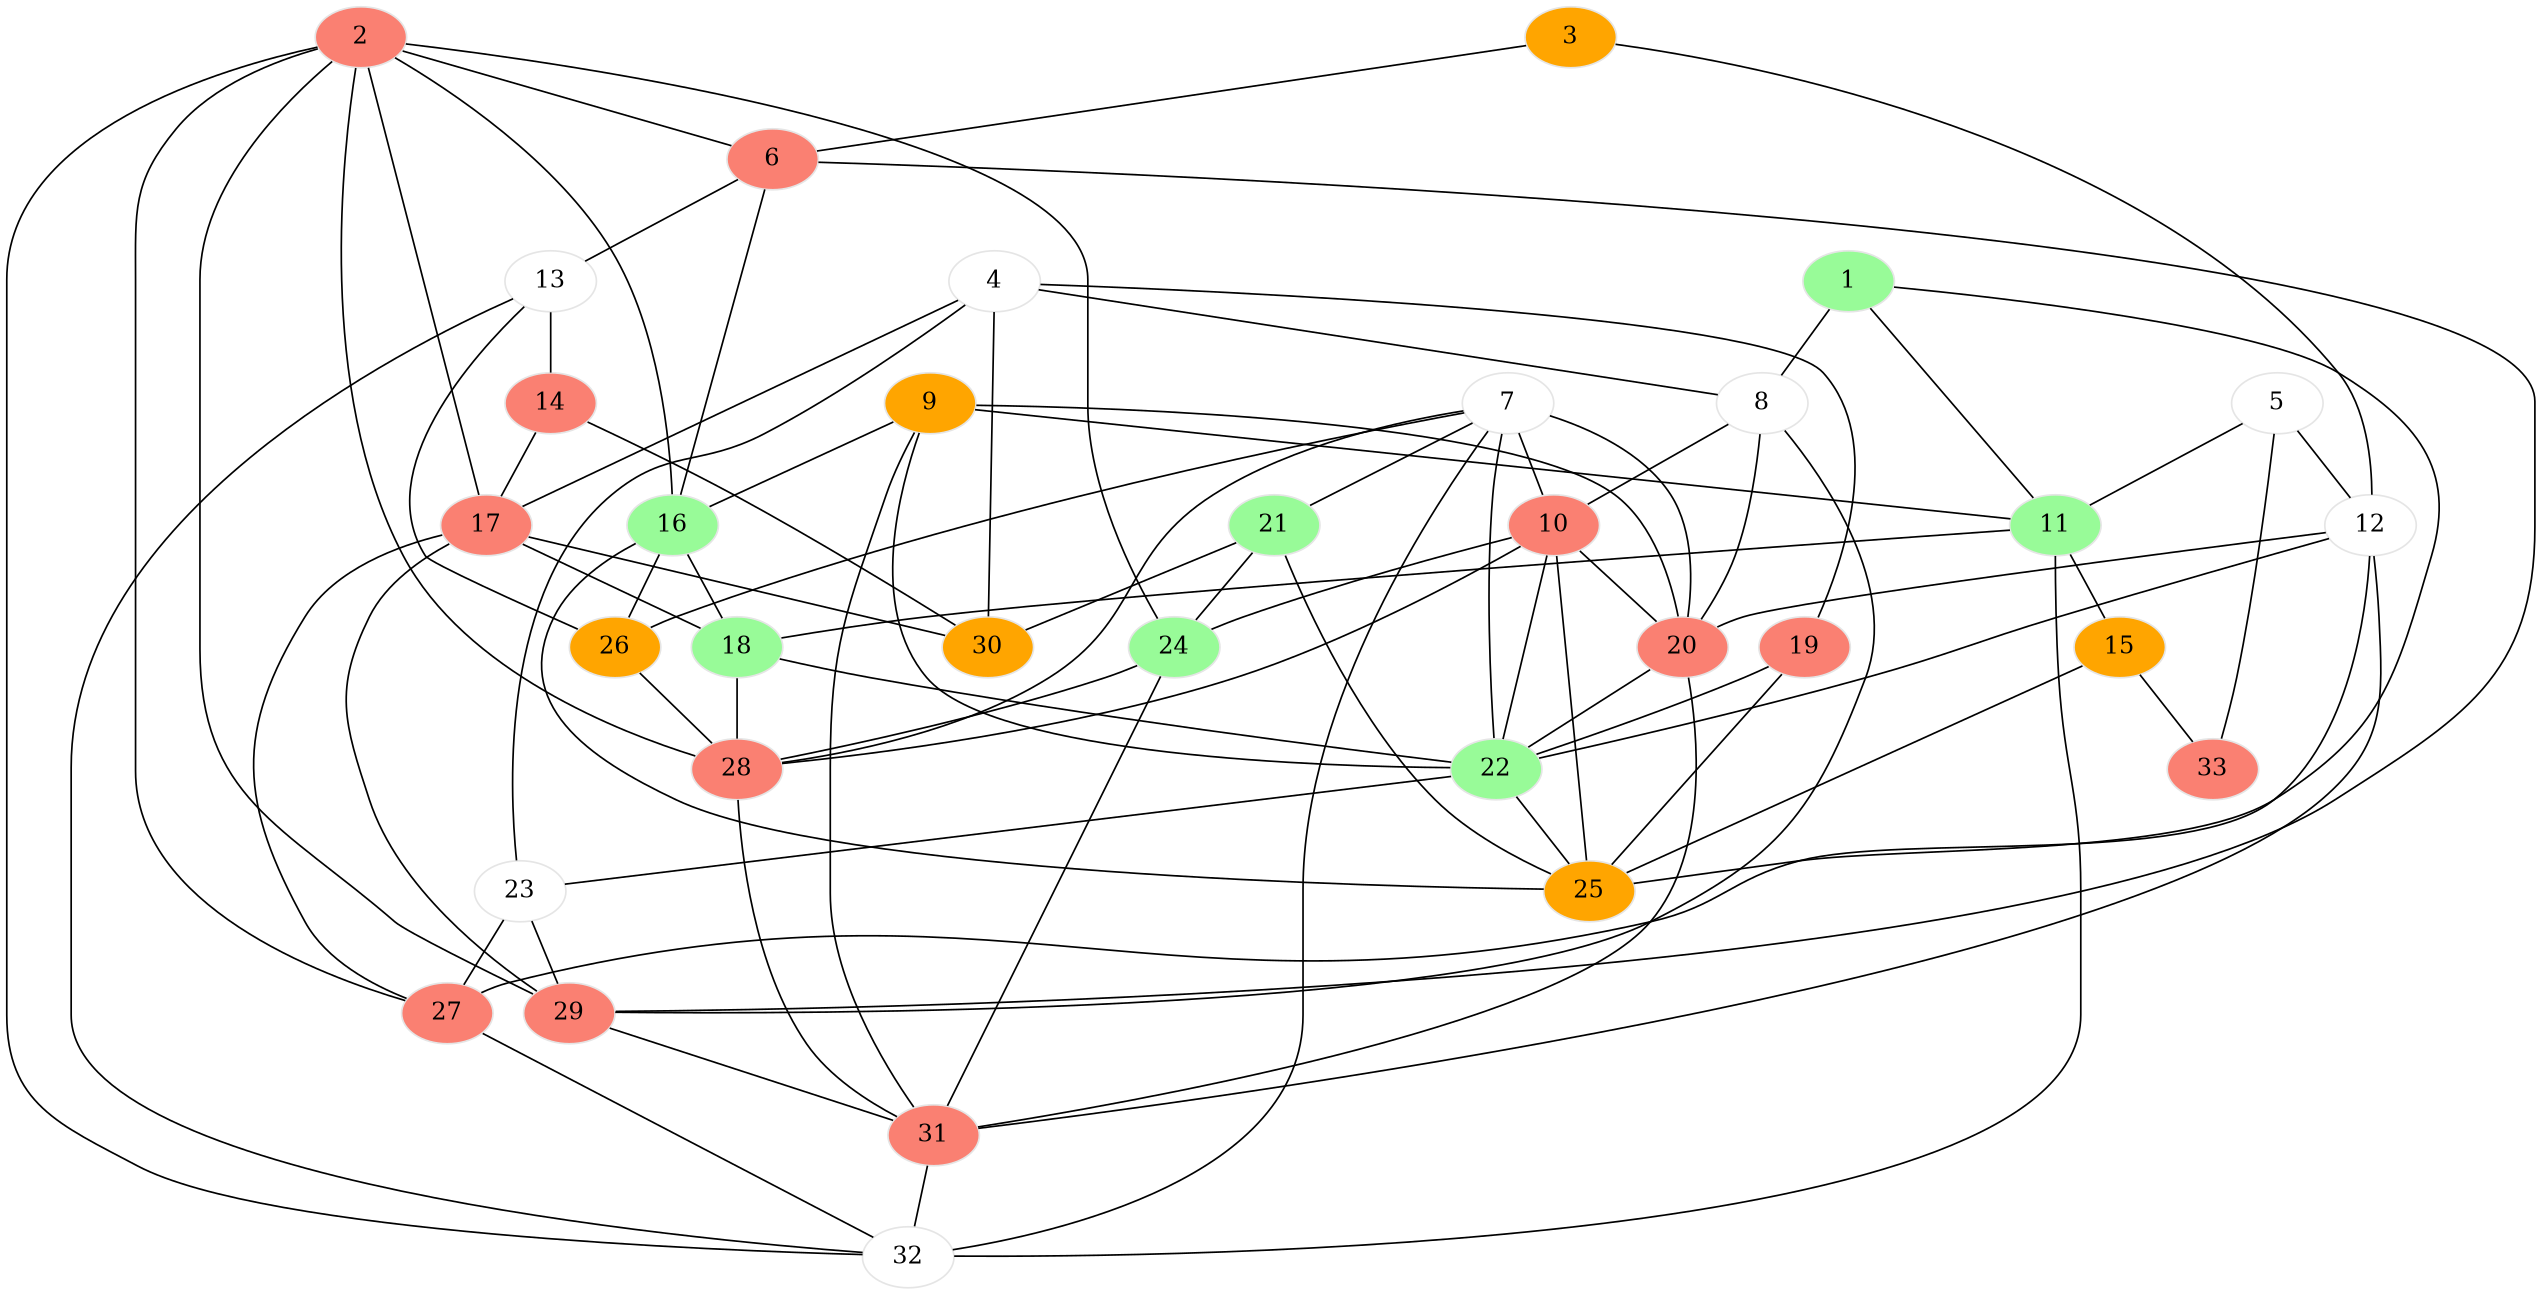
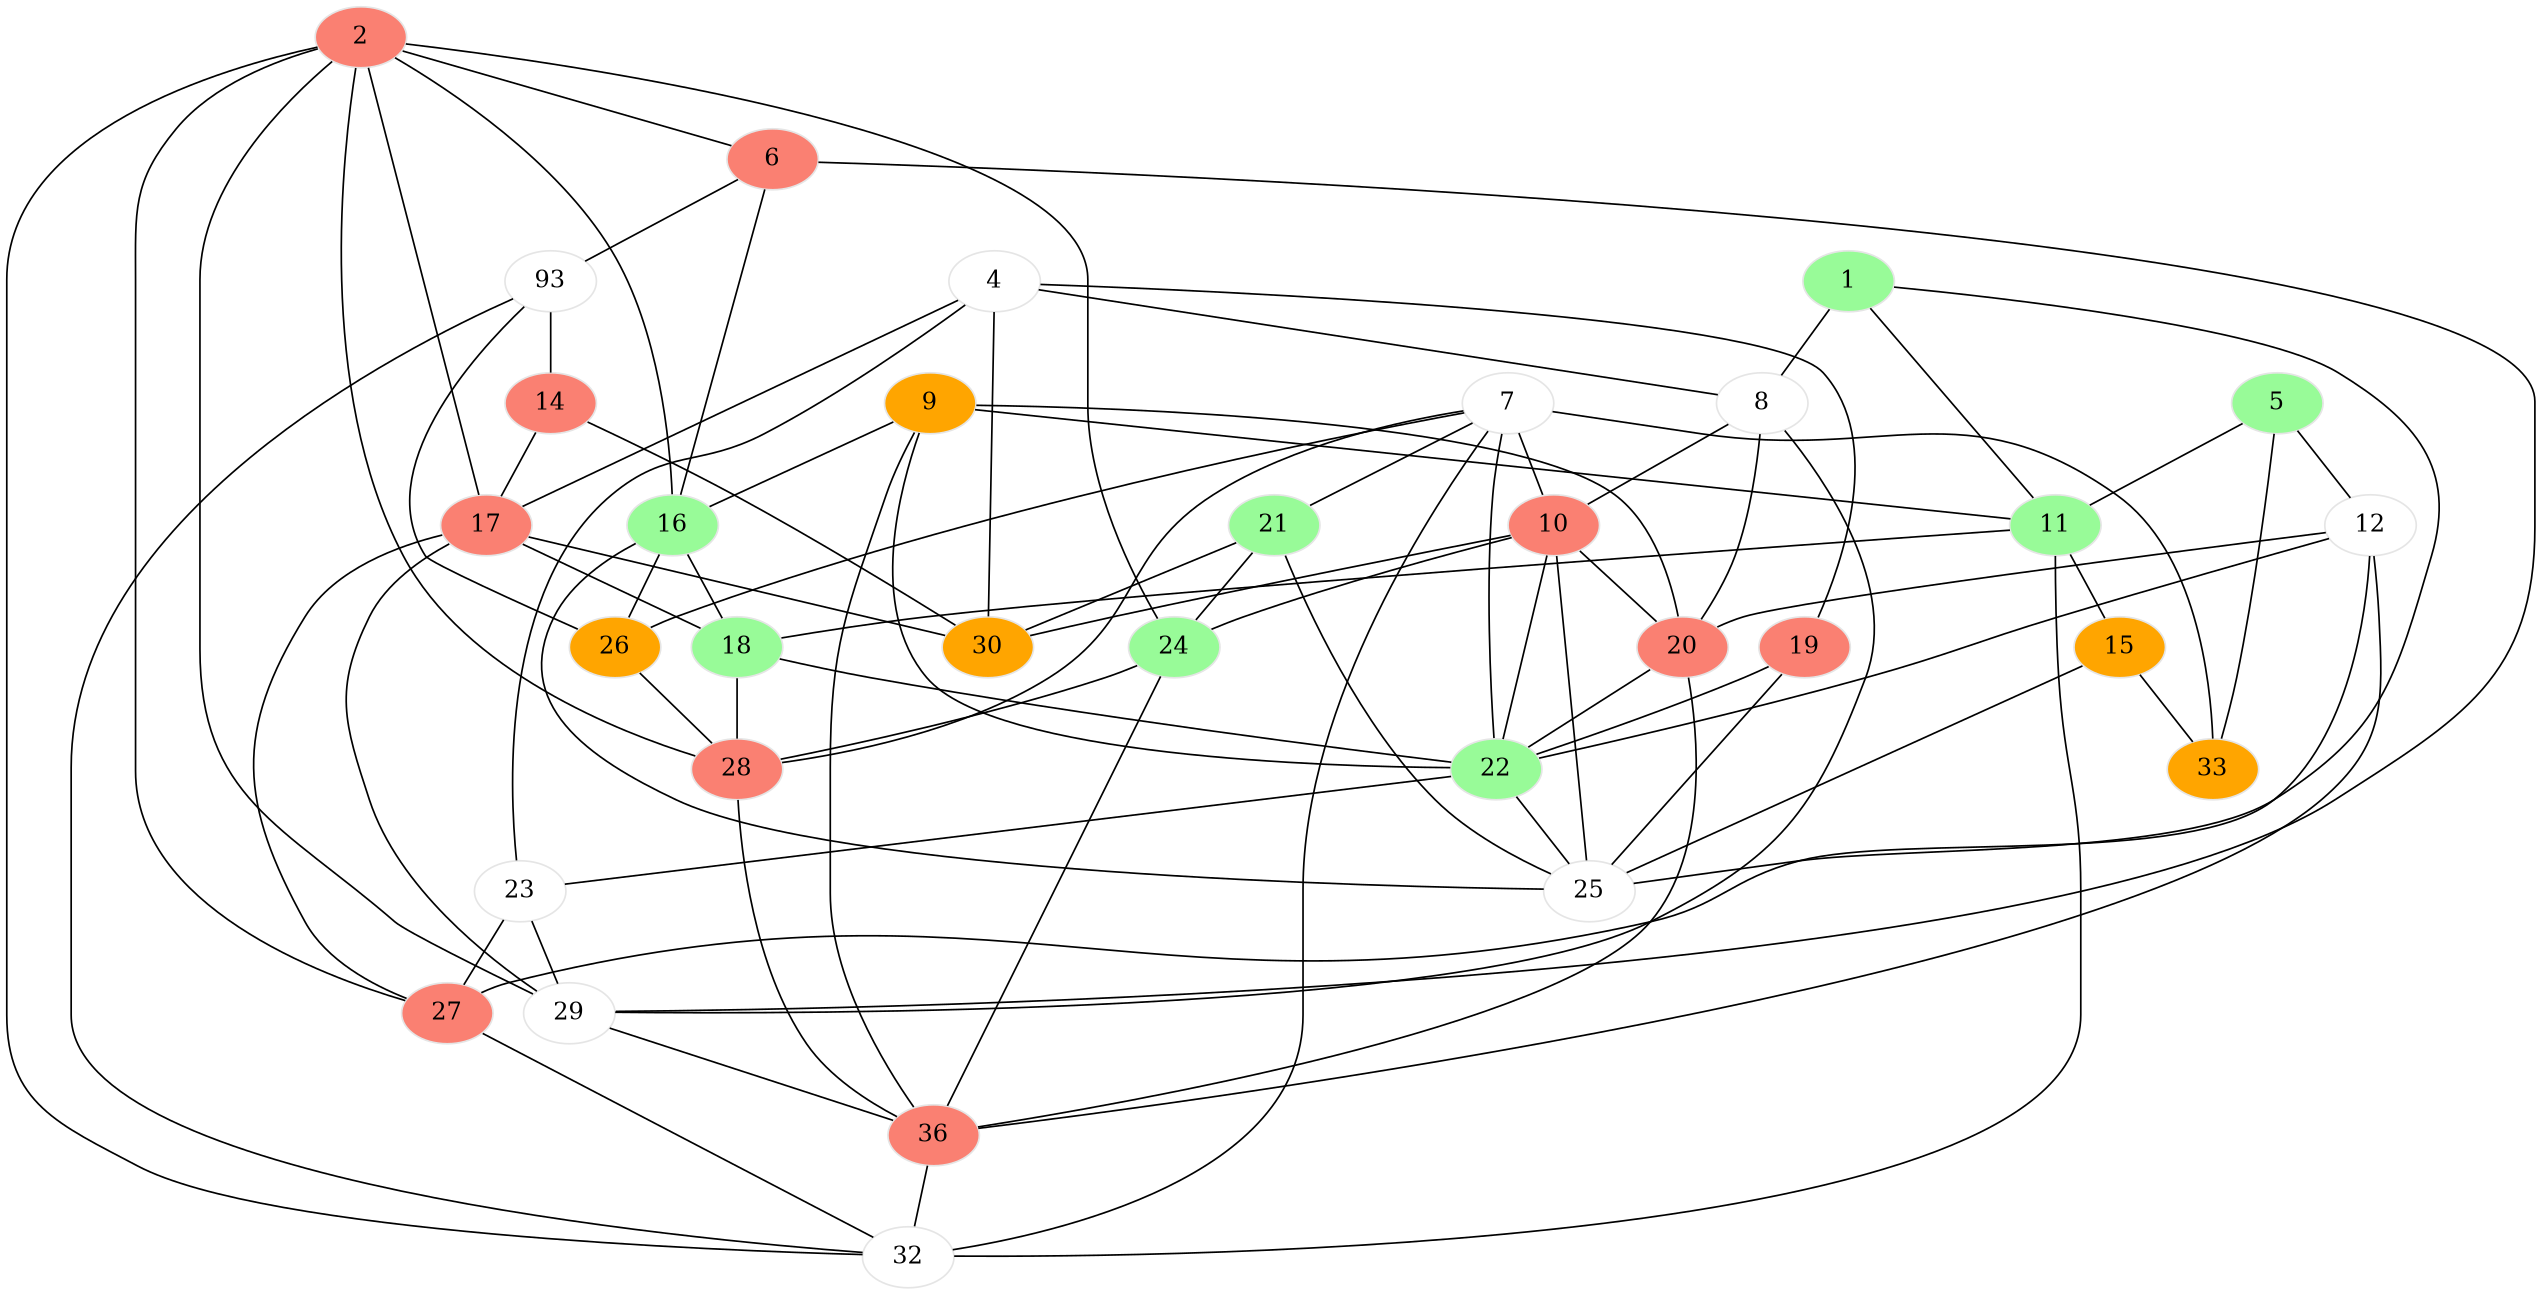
(1571, 37) -> none
(551, 281) -> (551, 281)
(2277, 403) -> (2277, 403)
(1672, 497) -> (1954, 435)
(1164, 698) -> (1342, 569)
(2213, 769) -> (2213, 769)
(1589, 891) -> (1589, 891)
(569, 1013) -> (569, 1013)
(934, 1135) -> (934, 1135)
